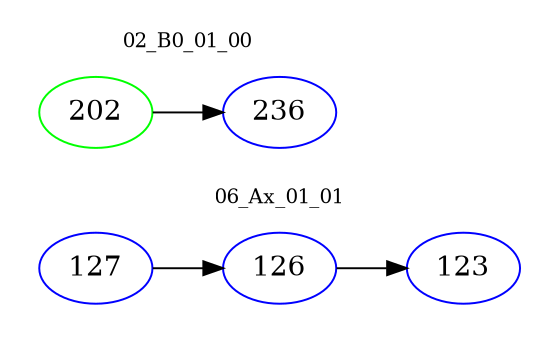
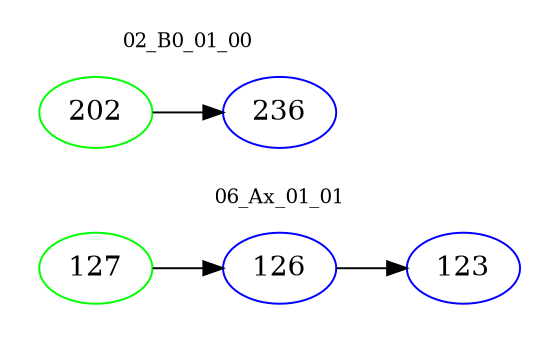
(96, 268) -> (96, 268)
